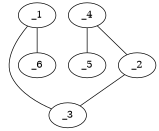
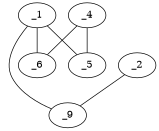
none -> (59, 37)
(112, 40) -> (65, 37)
(68, 115) -> (68, 115)
